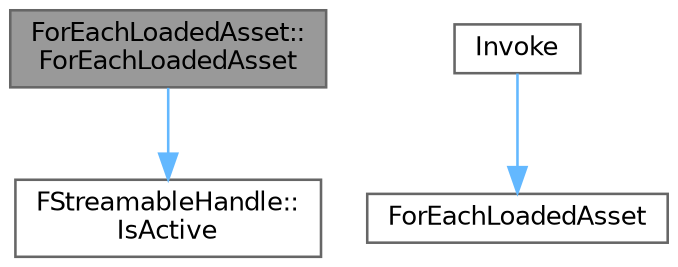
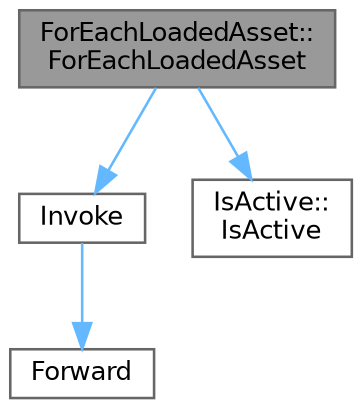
none -> (132, 129)
(168, 218) -> (272, 218)
(517, 218) -> (82, 374)
